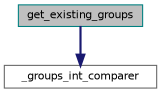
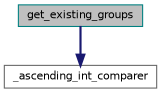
(81, 77) -> (81, 77)
